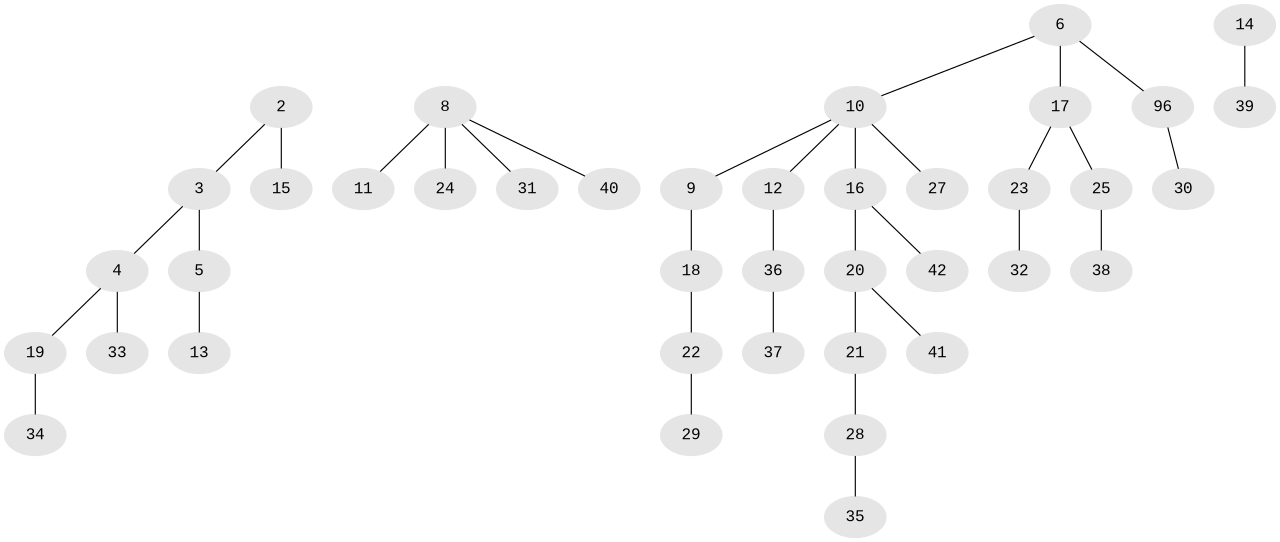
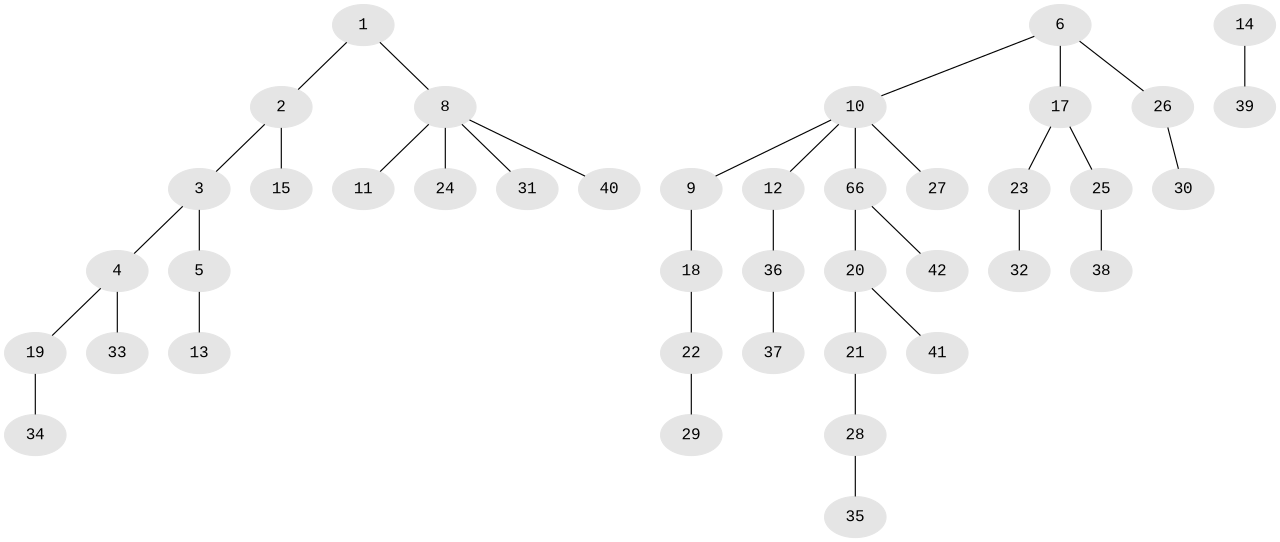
none -> (363, 25)
(1163, 107) -> (1163, 107)
(855, 189) -> (855, 189)
